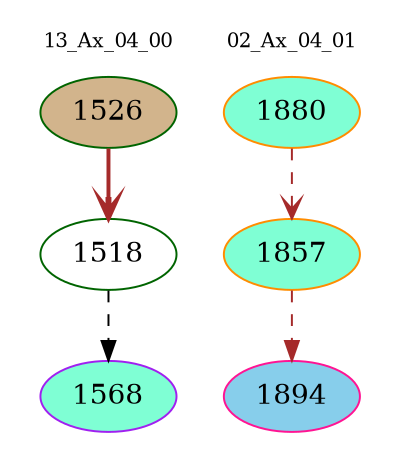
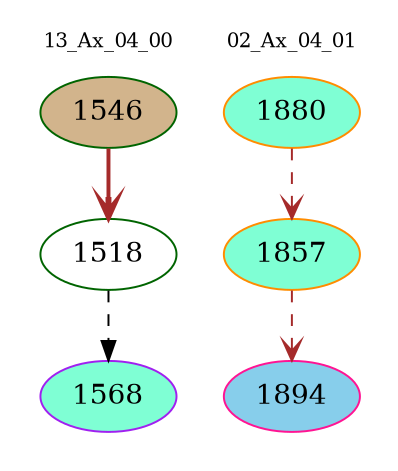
(108, 112) -> (108, 112)
(292, 316) -> (292, 316)
